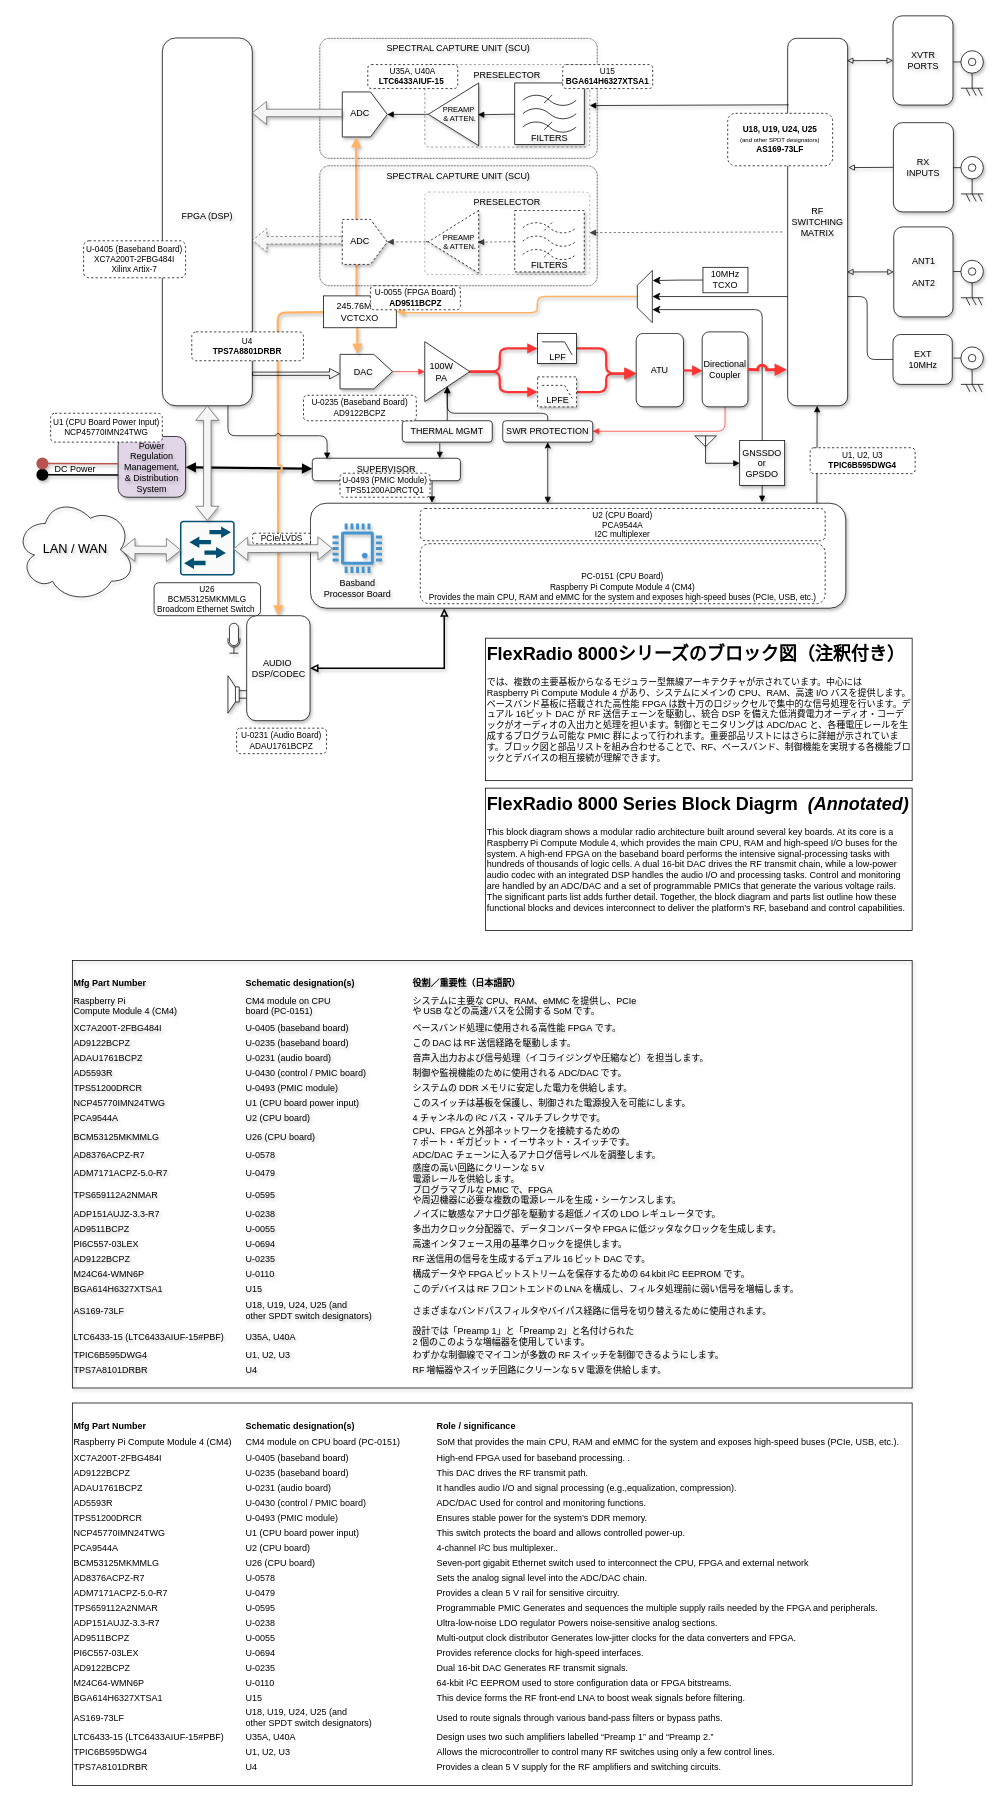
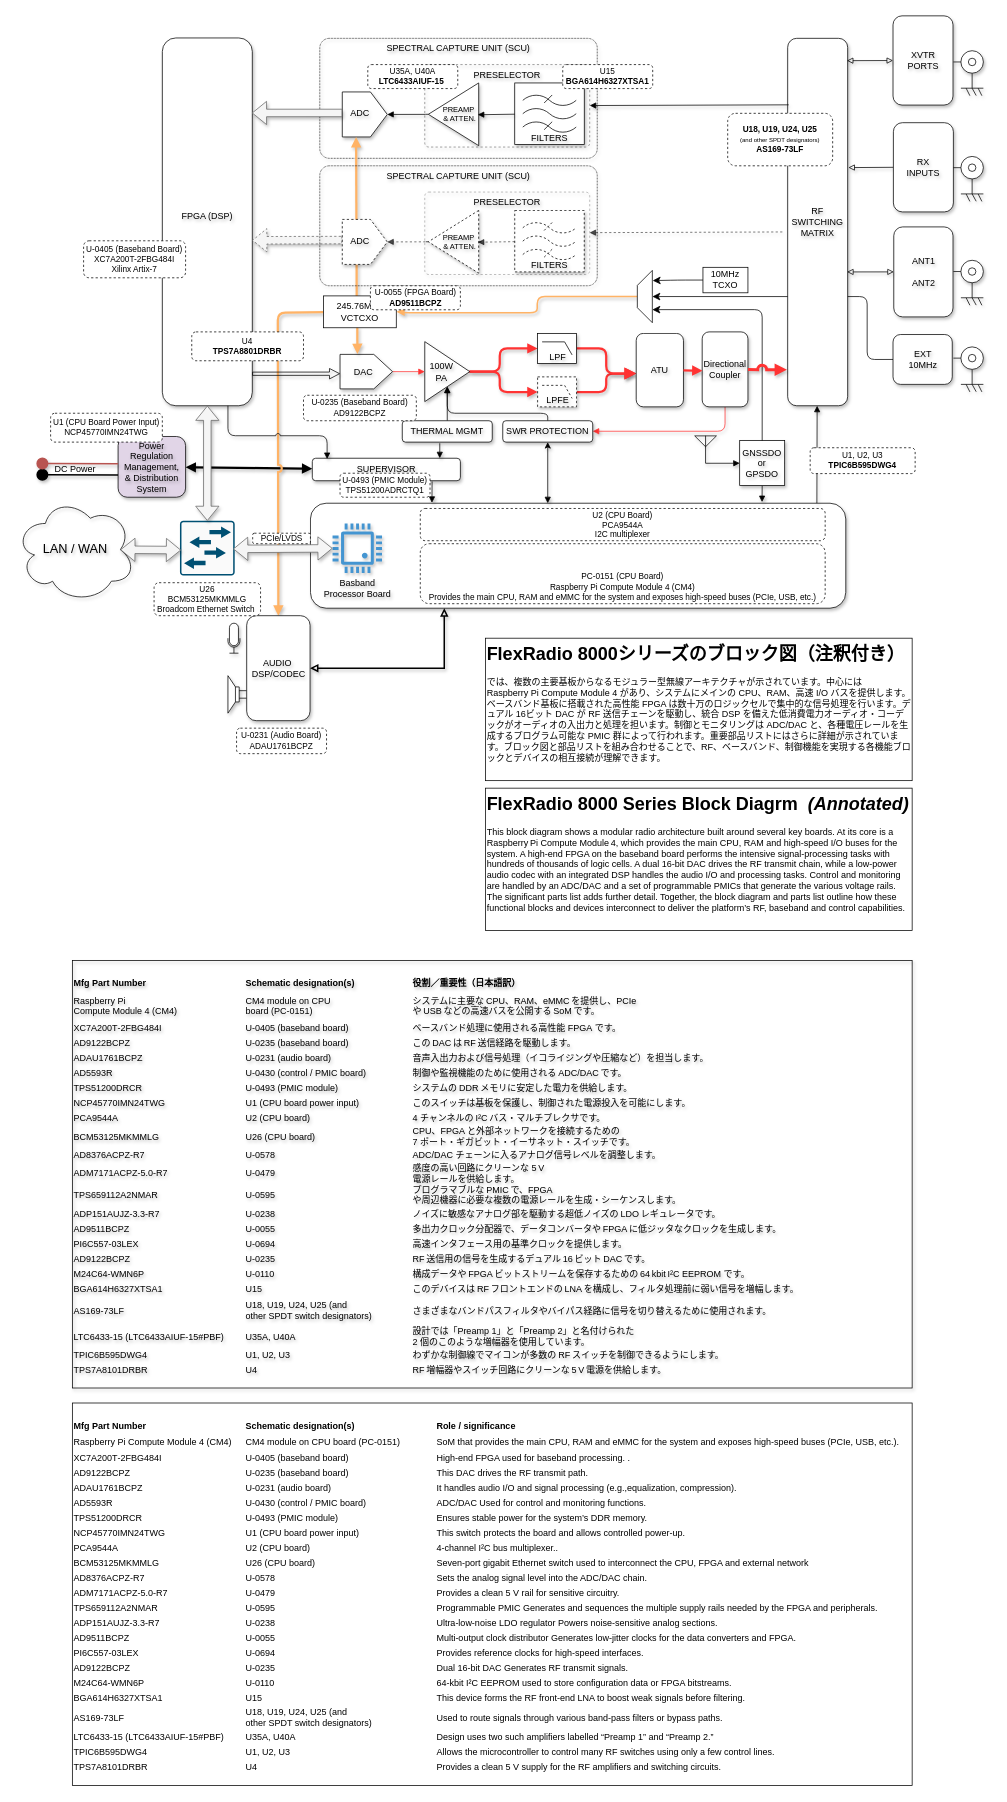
(207, 599) -> (207, 599)
